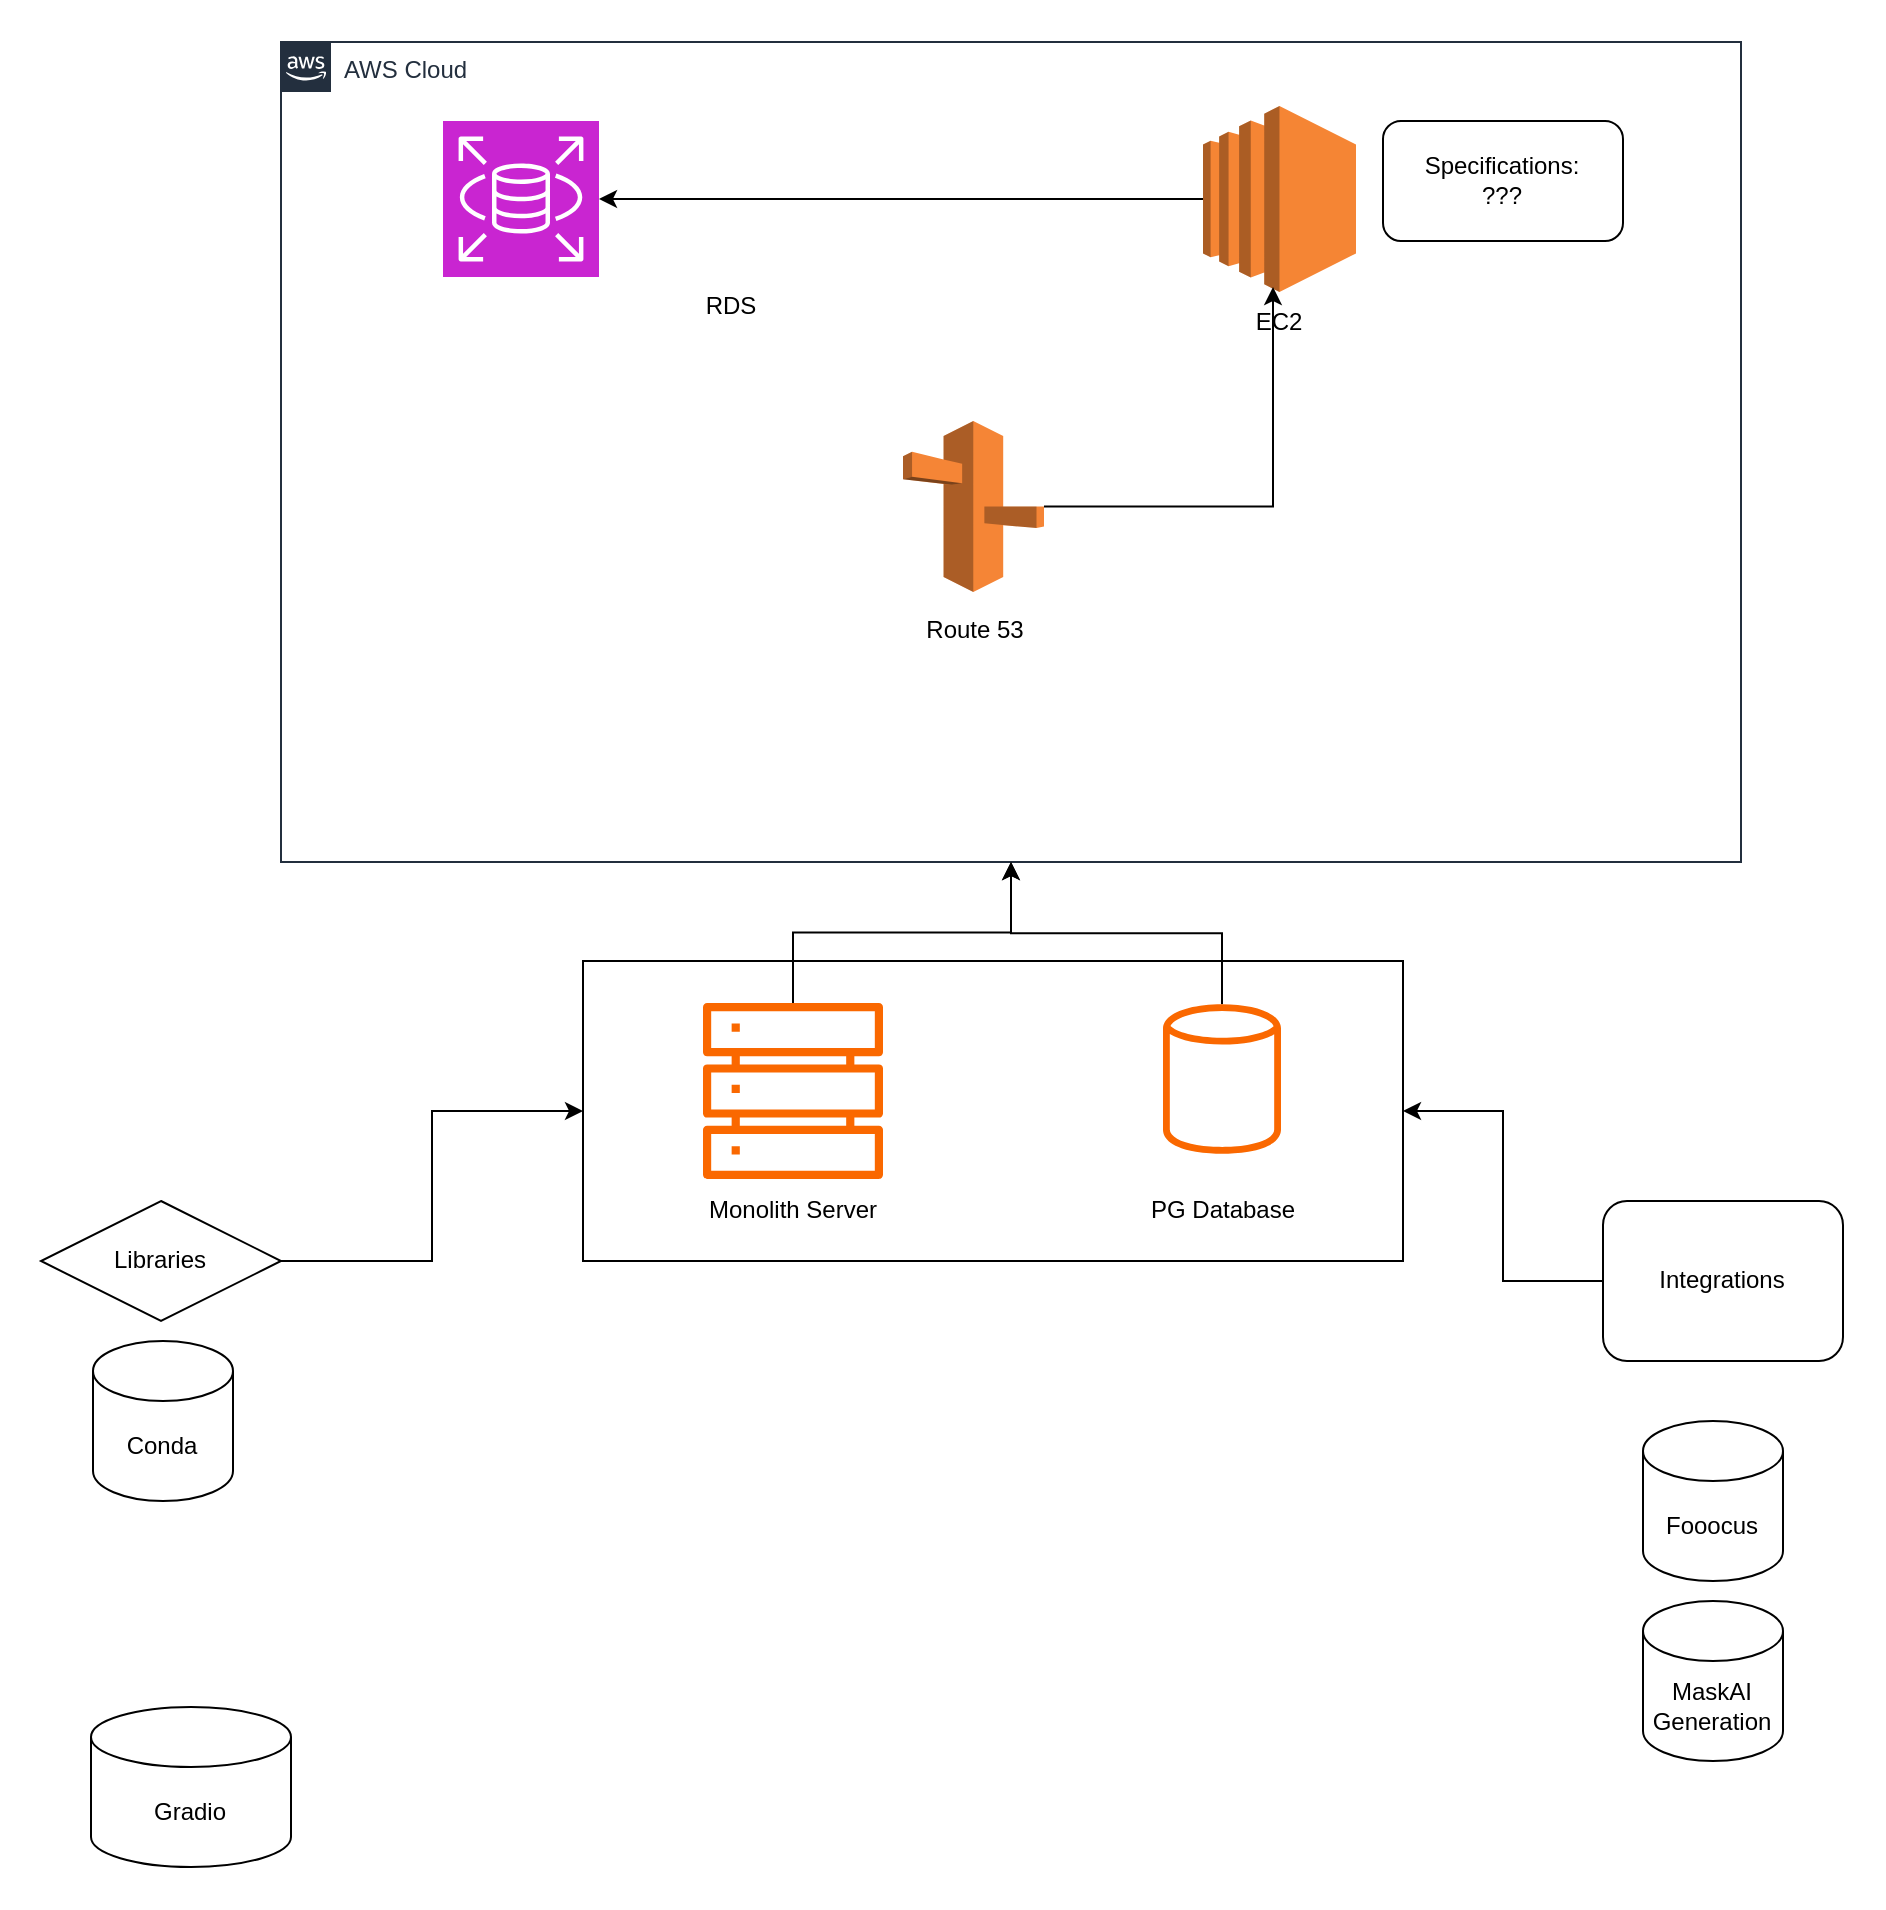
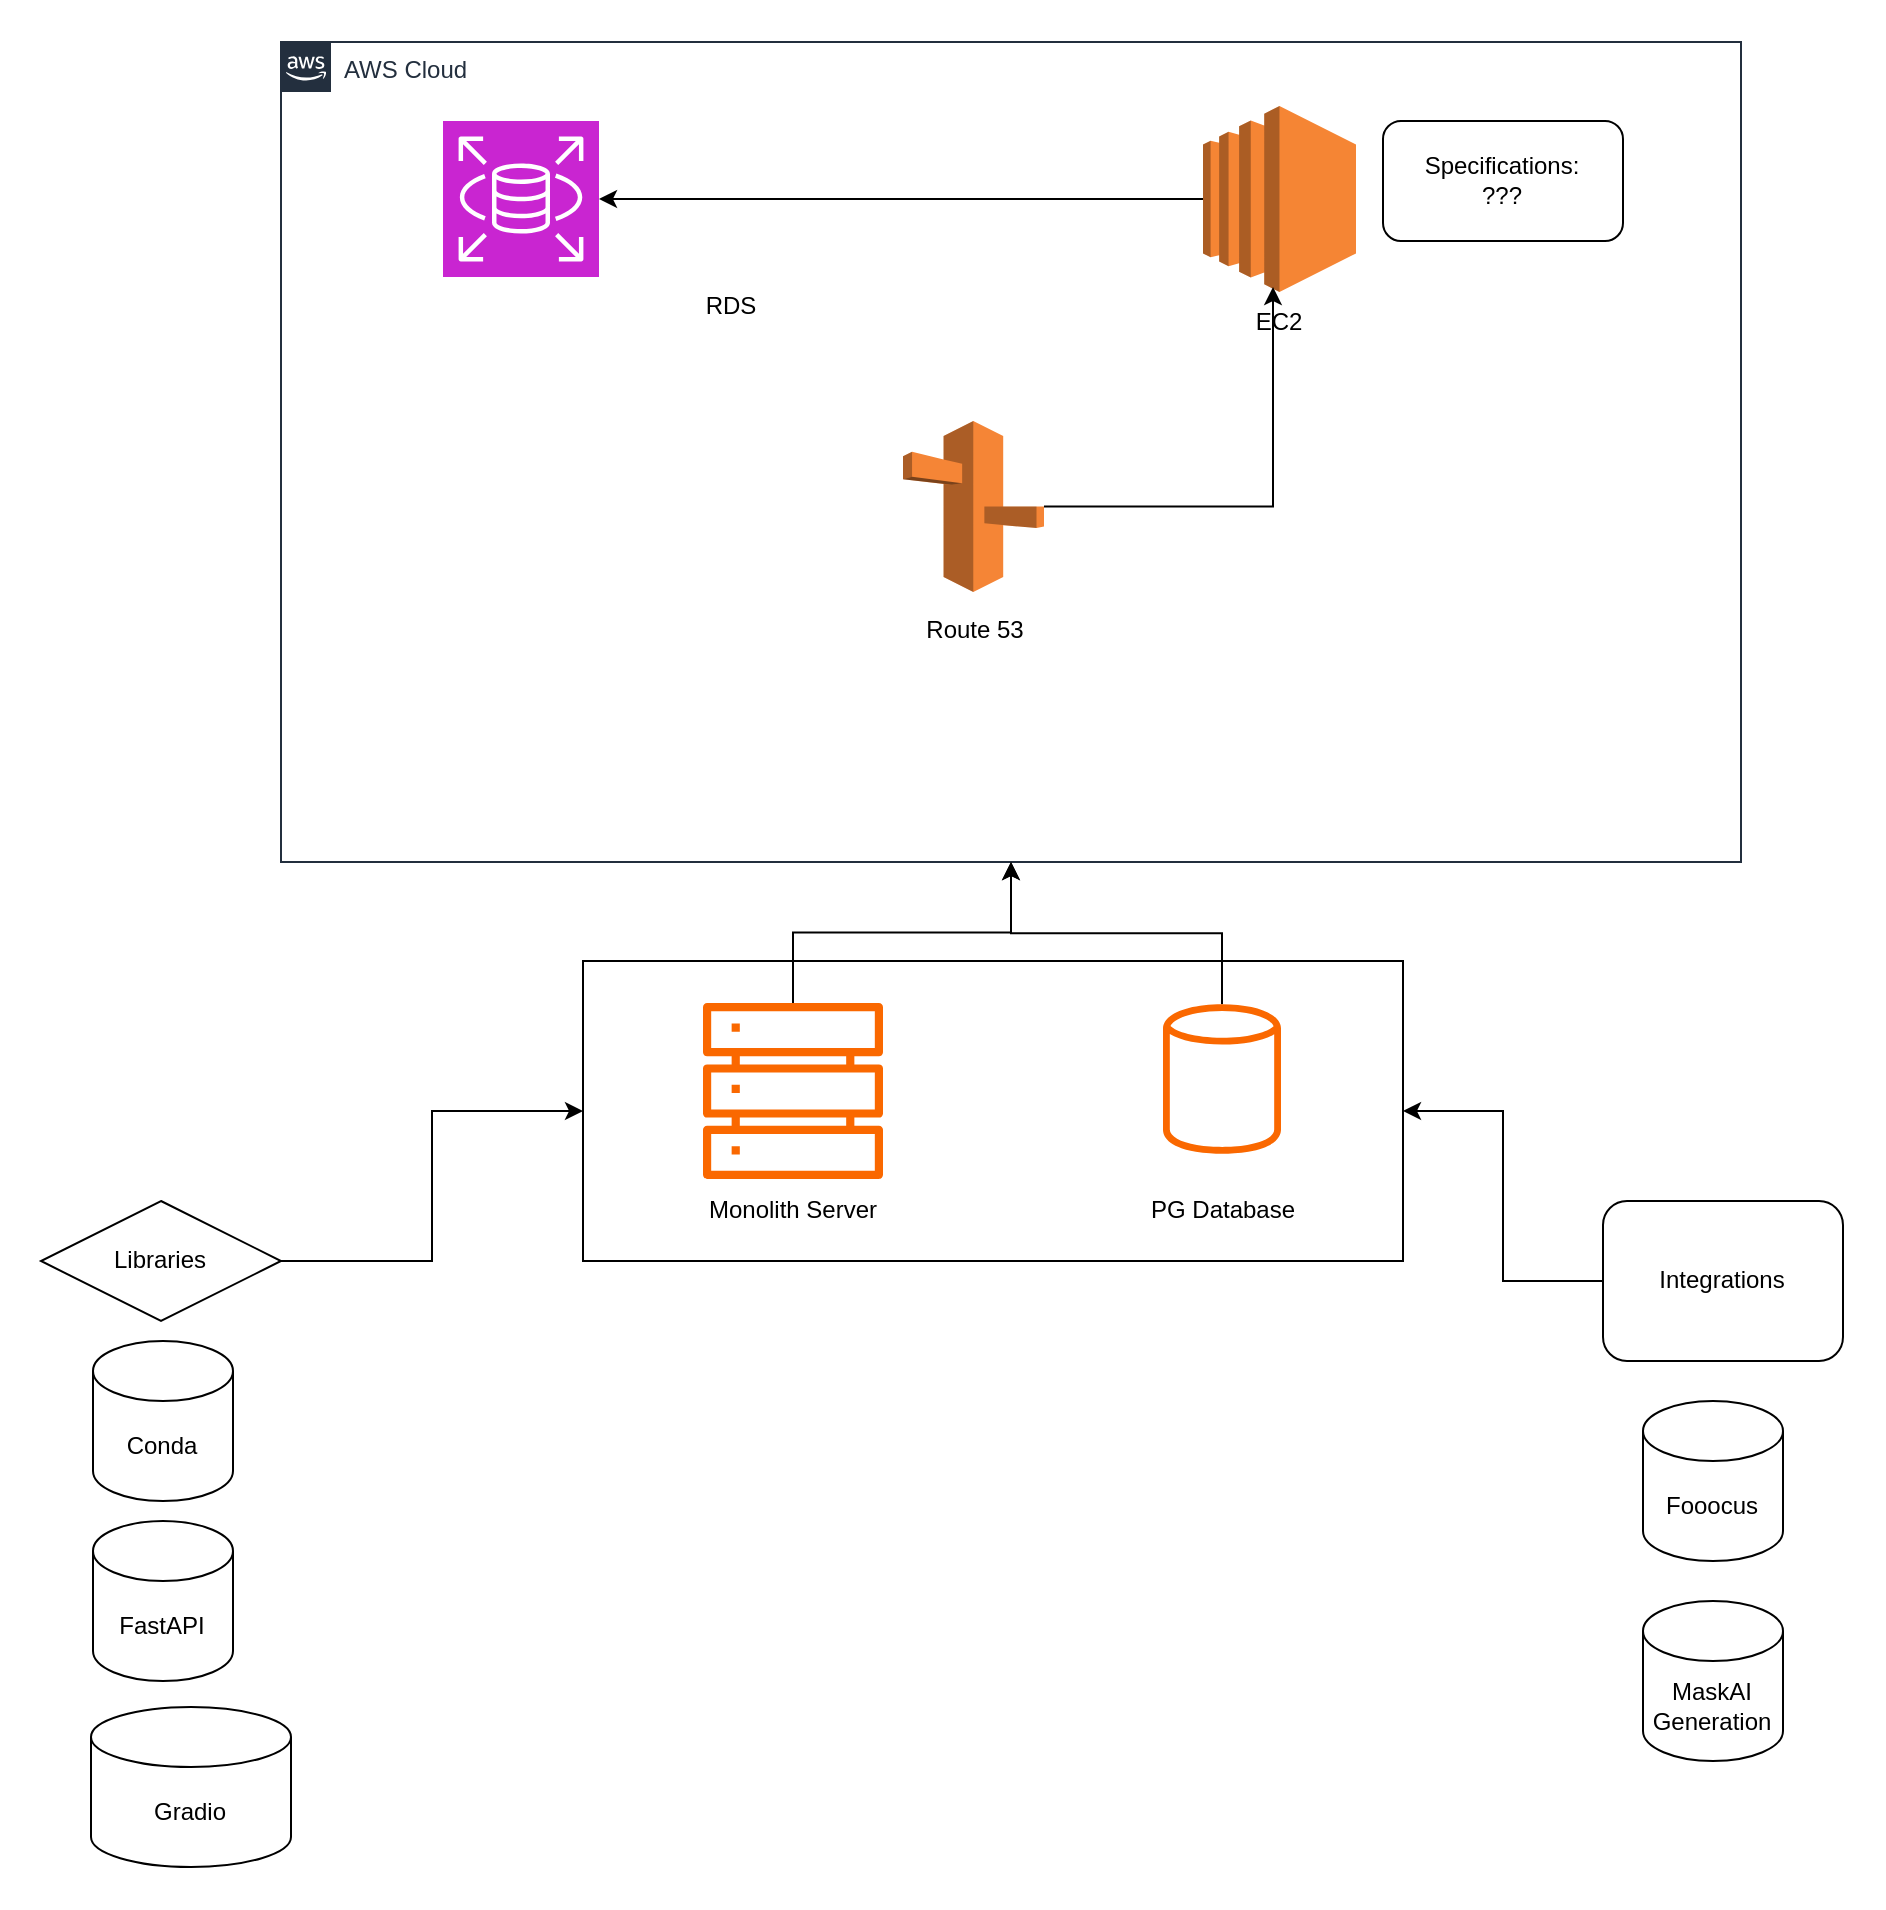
(1713, 1501) -> (1713, 1481)
none -> (163, 1601)
